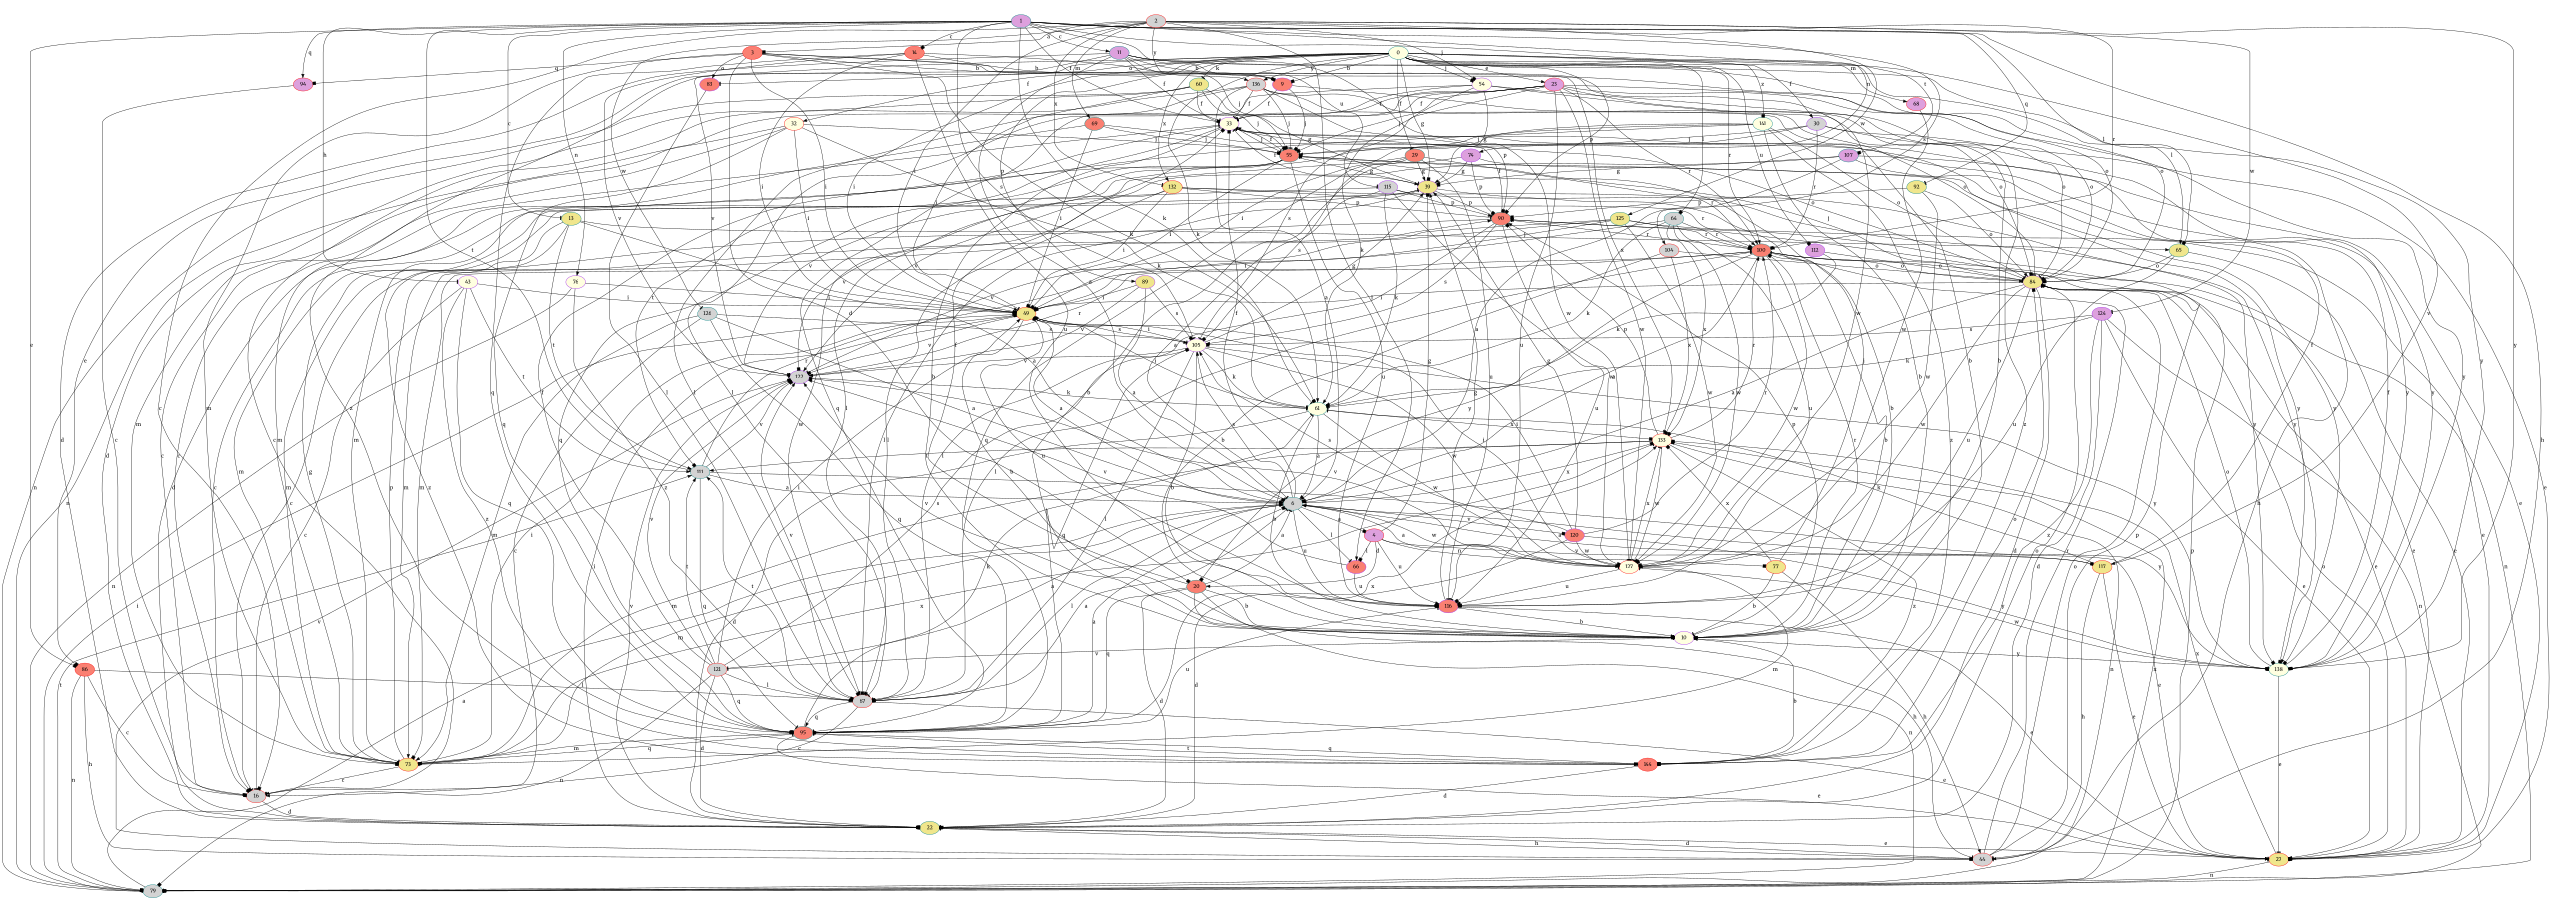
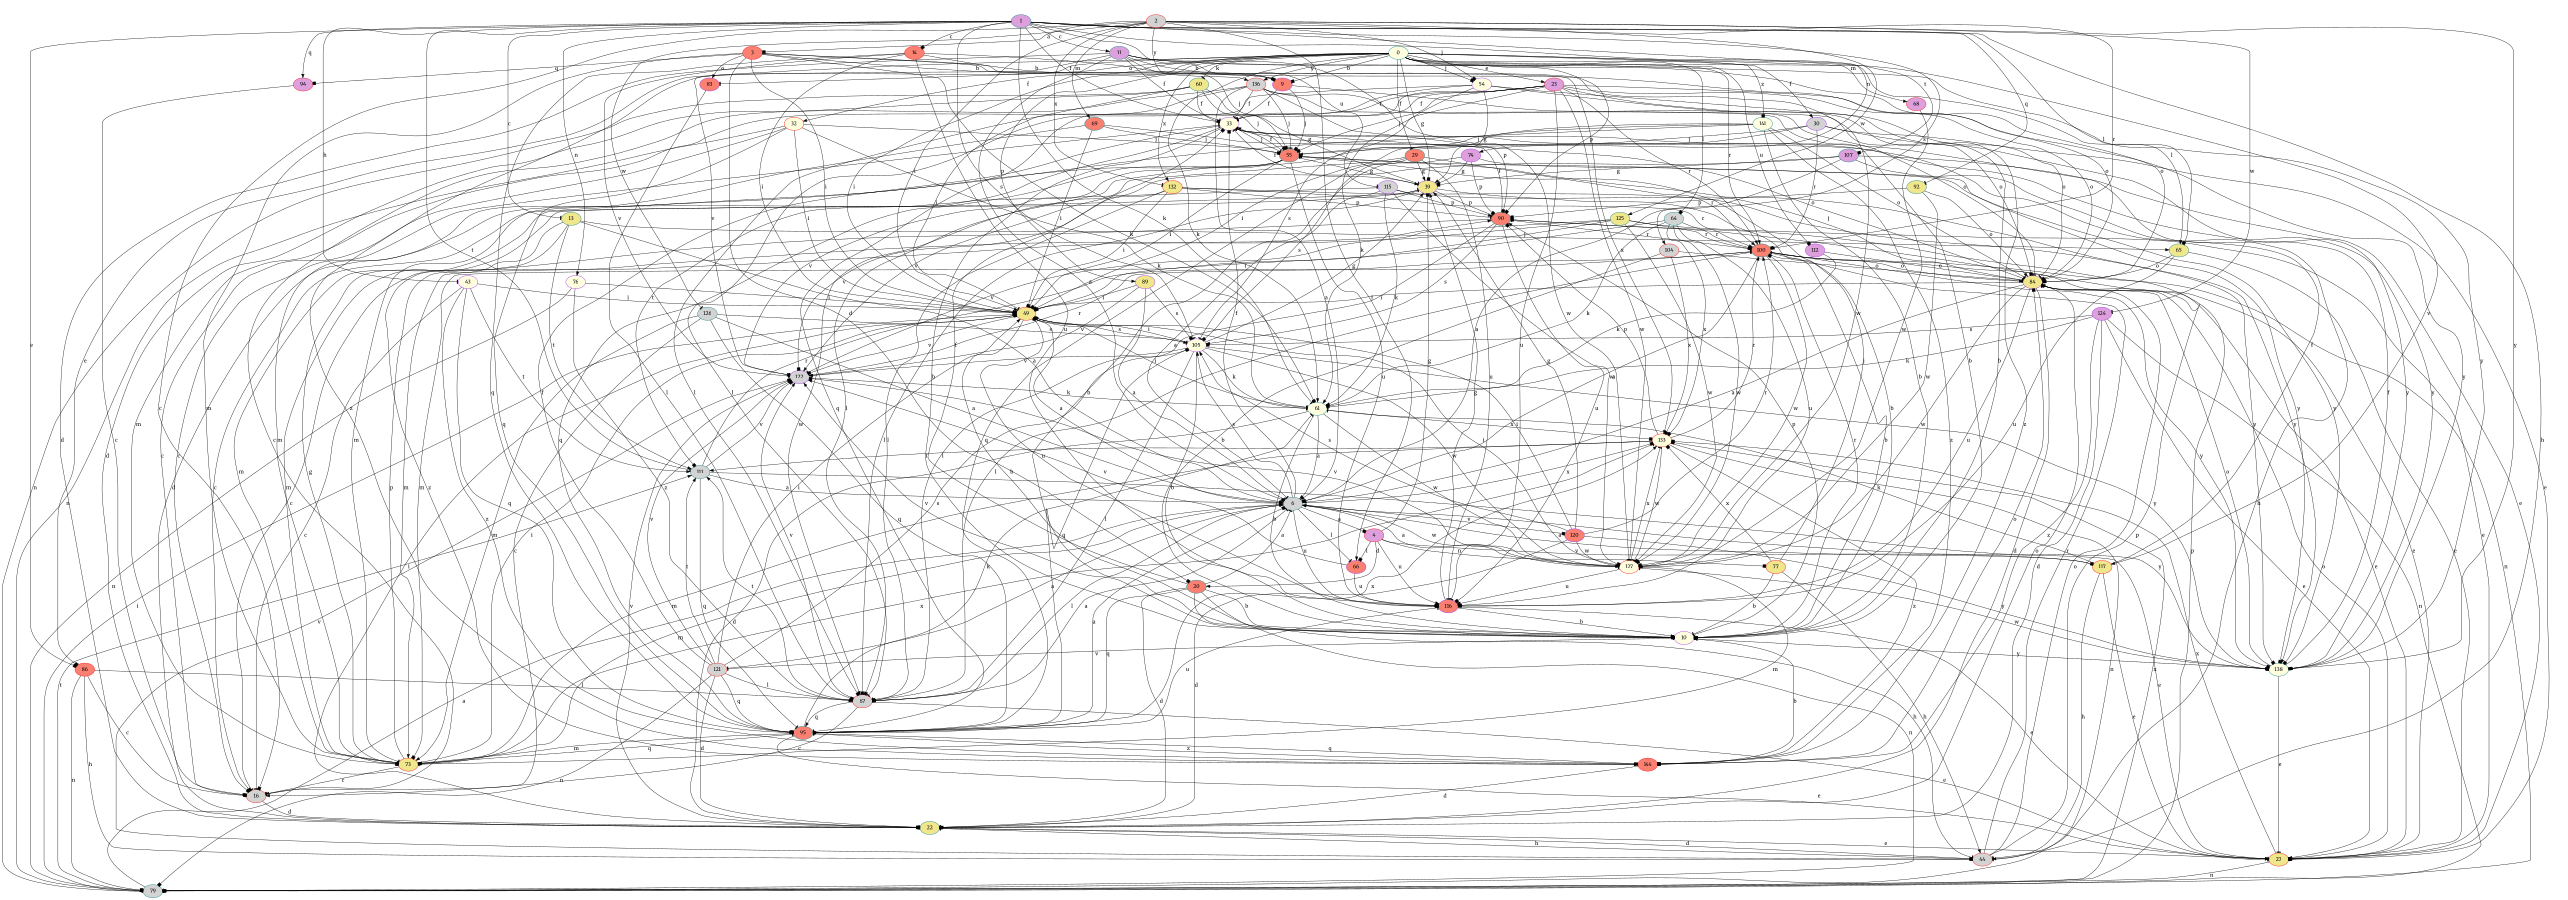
(1466, 403) -> (2140, 324)
(599, 539) -> (350, 660)
(1188, 749) -> (1188, 749)
